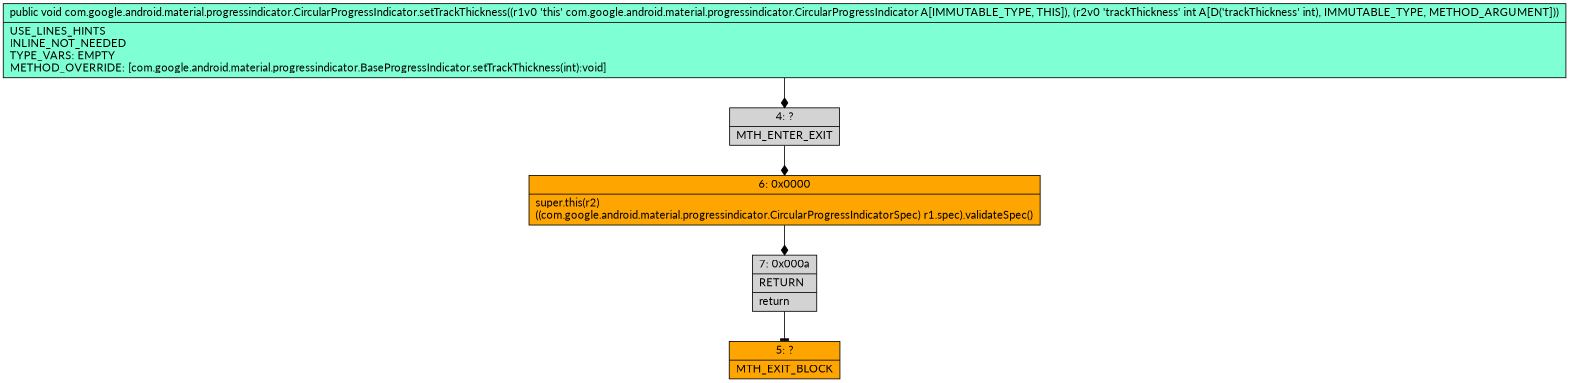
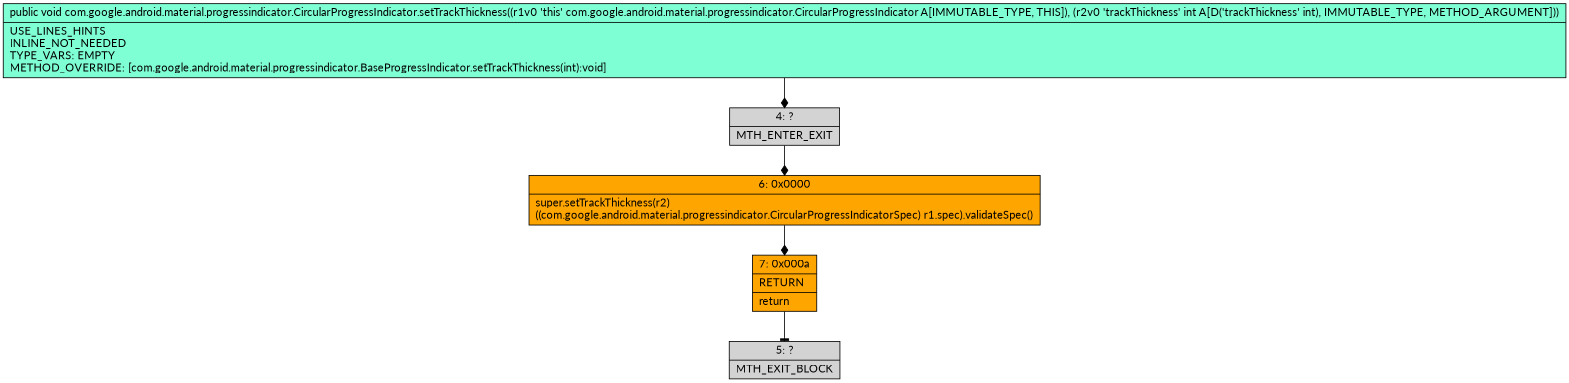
(568, 203) -> (603, 203)
(785, 283) -> (785, 283)
(785, 360) -> (785, 360)
